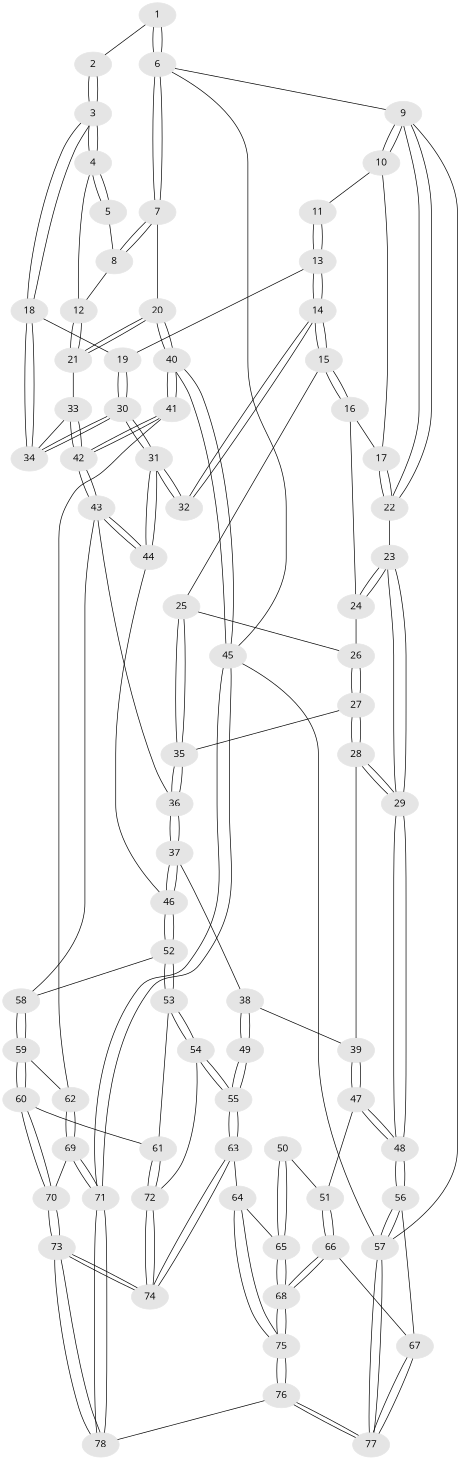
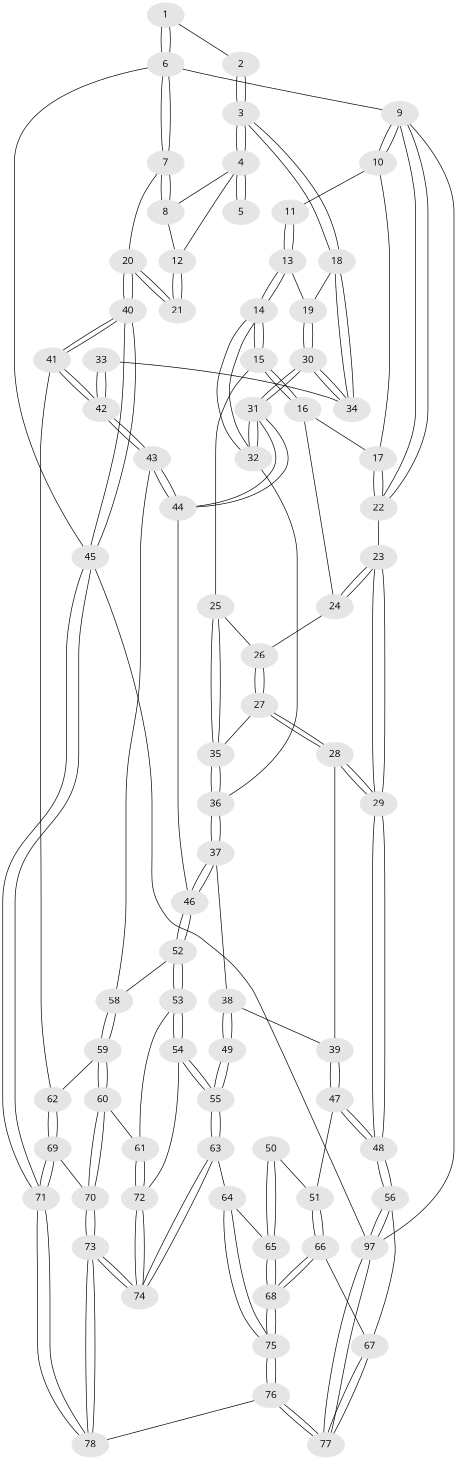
(111, 237) -> (203, 188)
(73, 385) -> none
(121, 652) -> (297, 642)
(380, 1248) -> (370, 1248)
